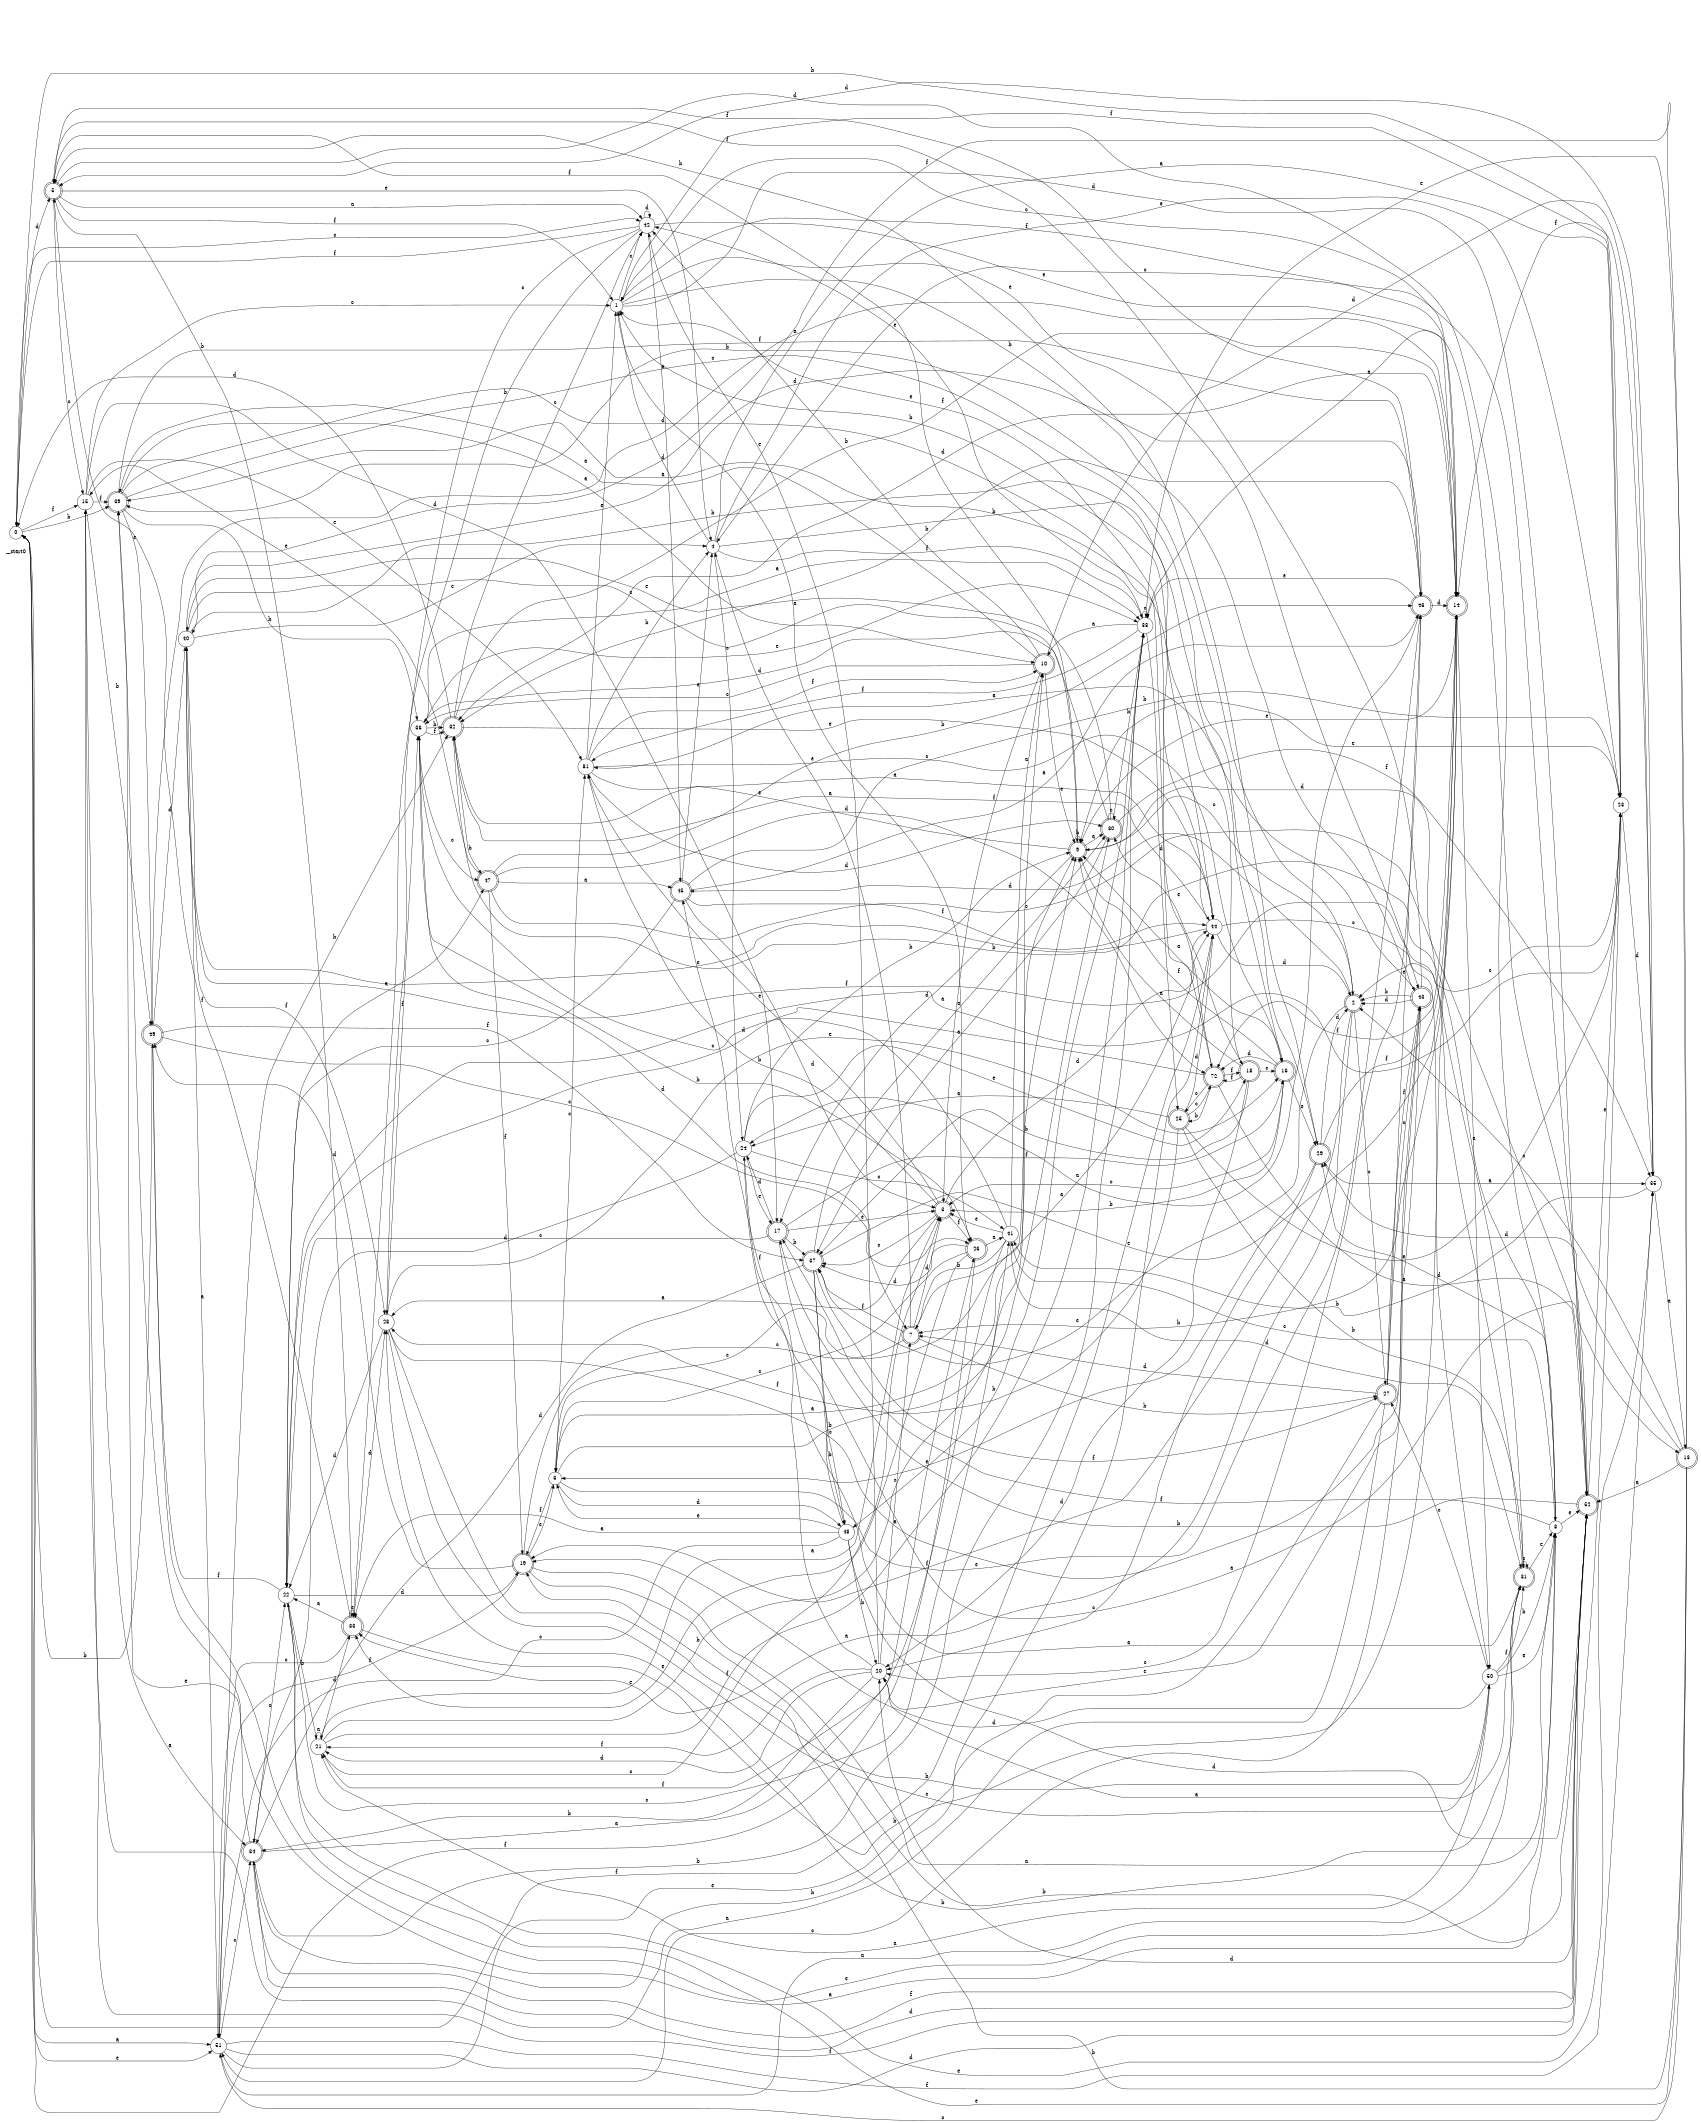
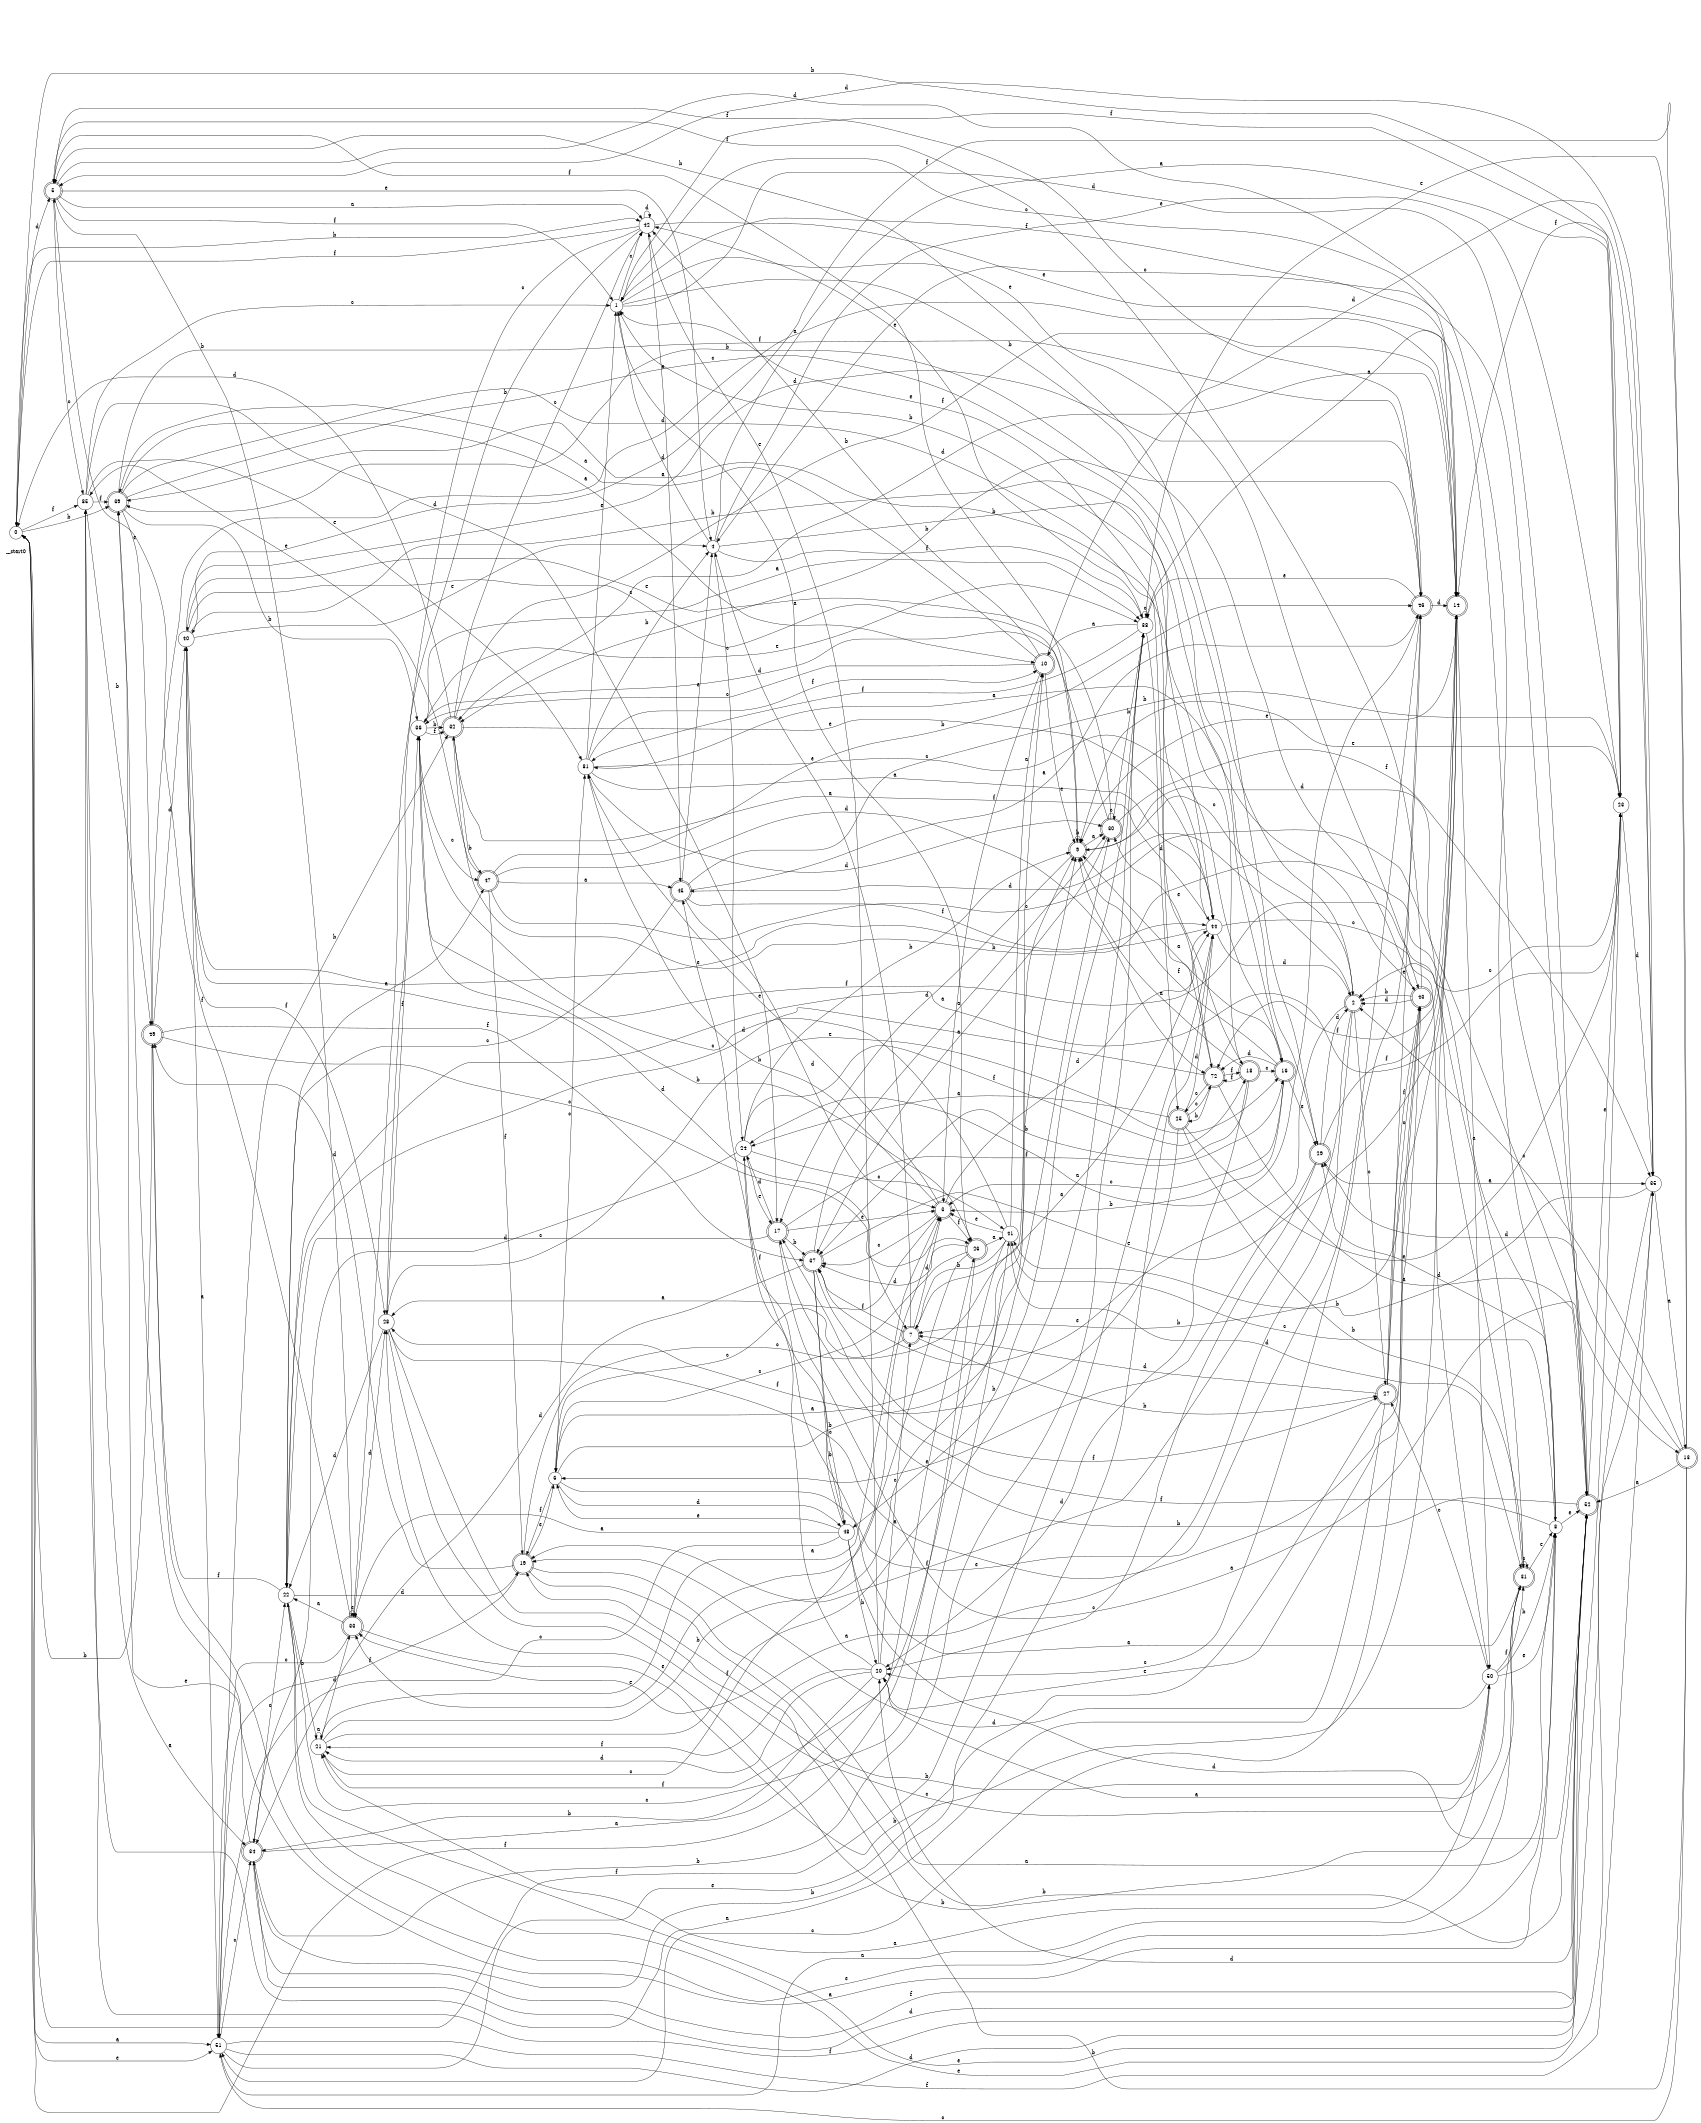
(335, 235) -> (335, 235)
(85, 502) -> (85, 502)
(748, 794) -> none
(994, 1078) -> (994, 1078)
(1155, 2104) -> (1239, 2049)
